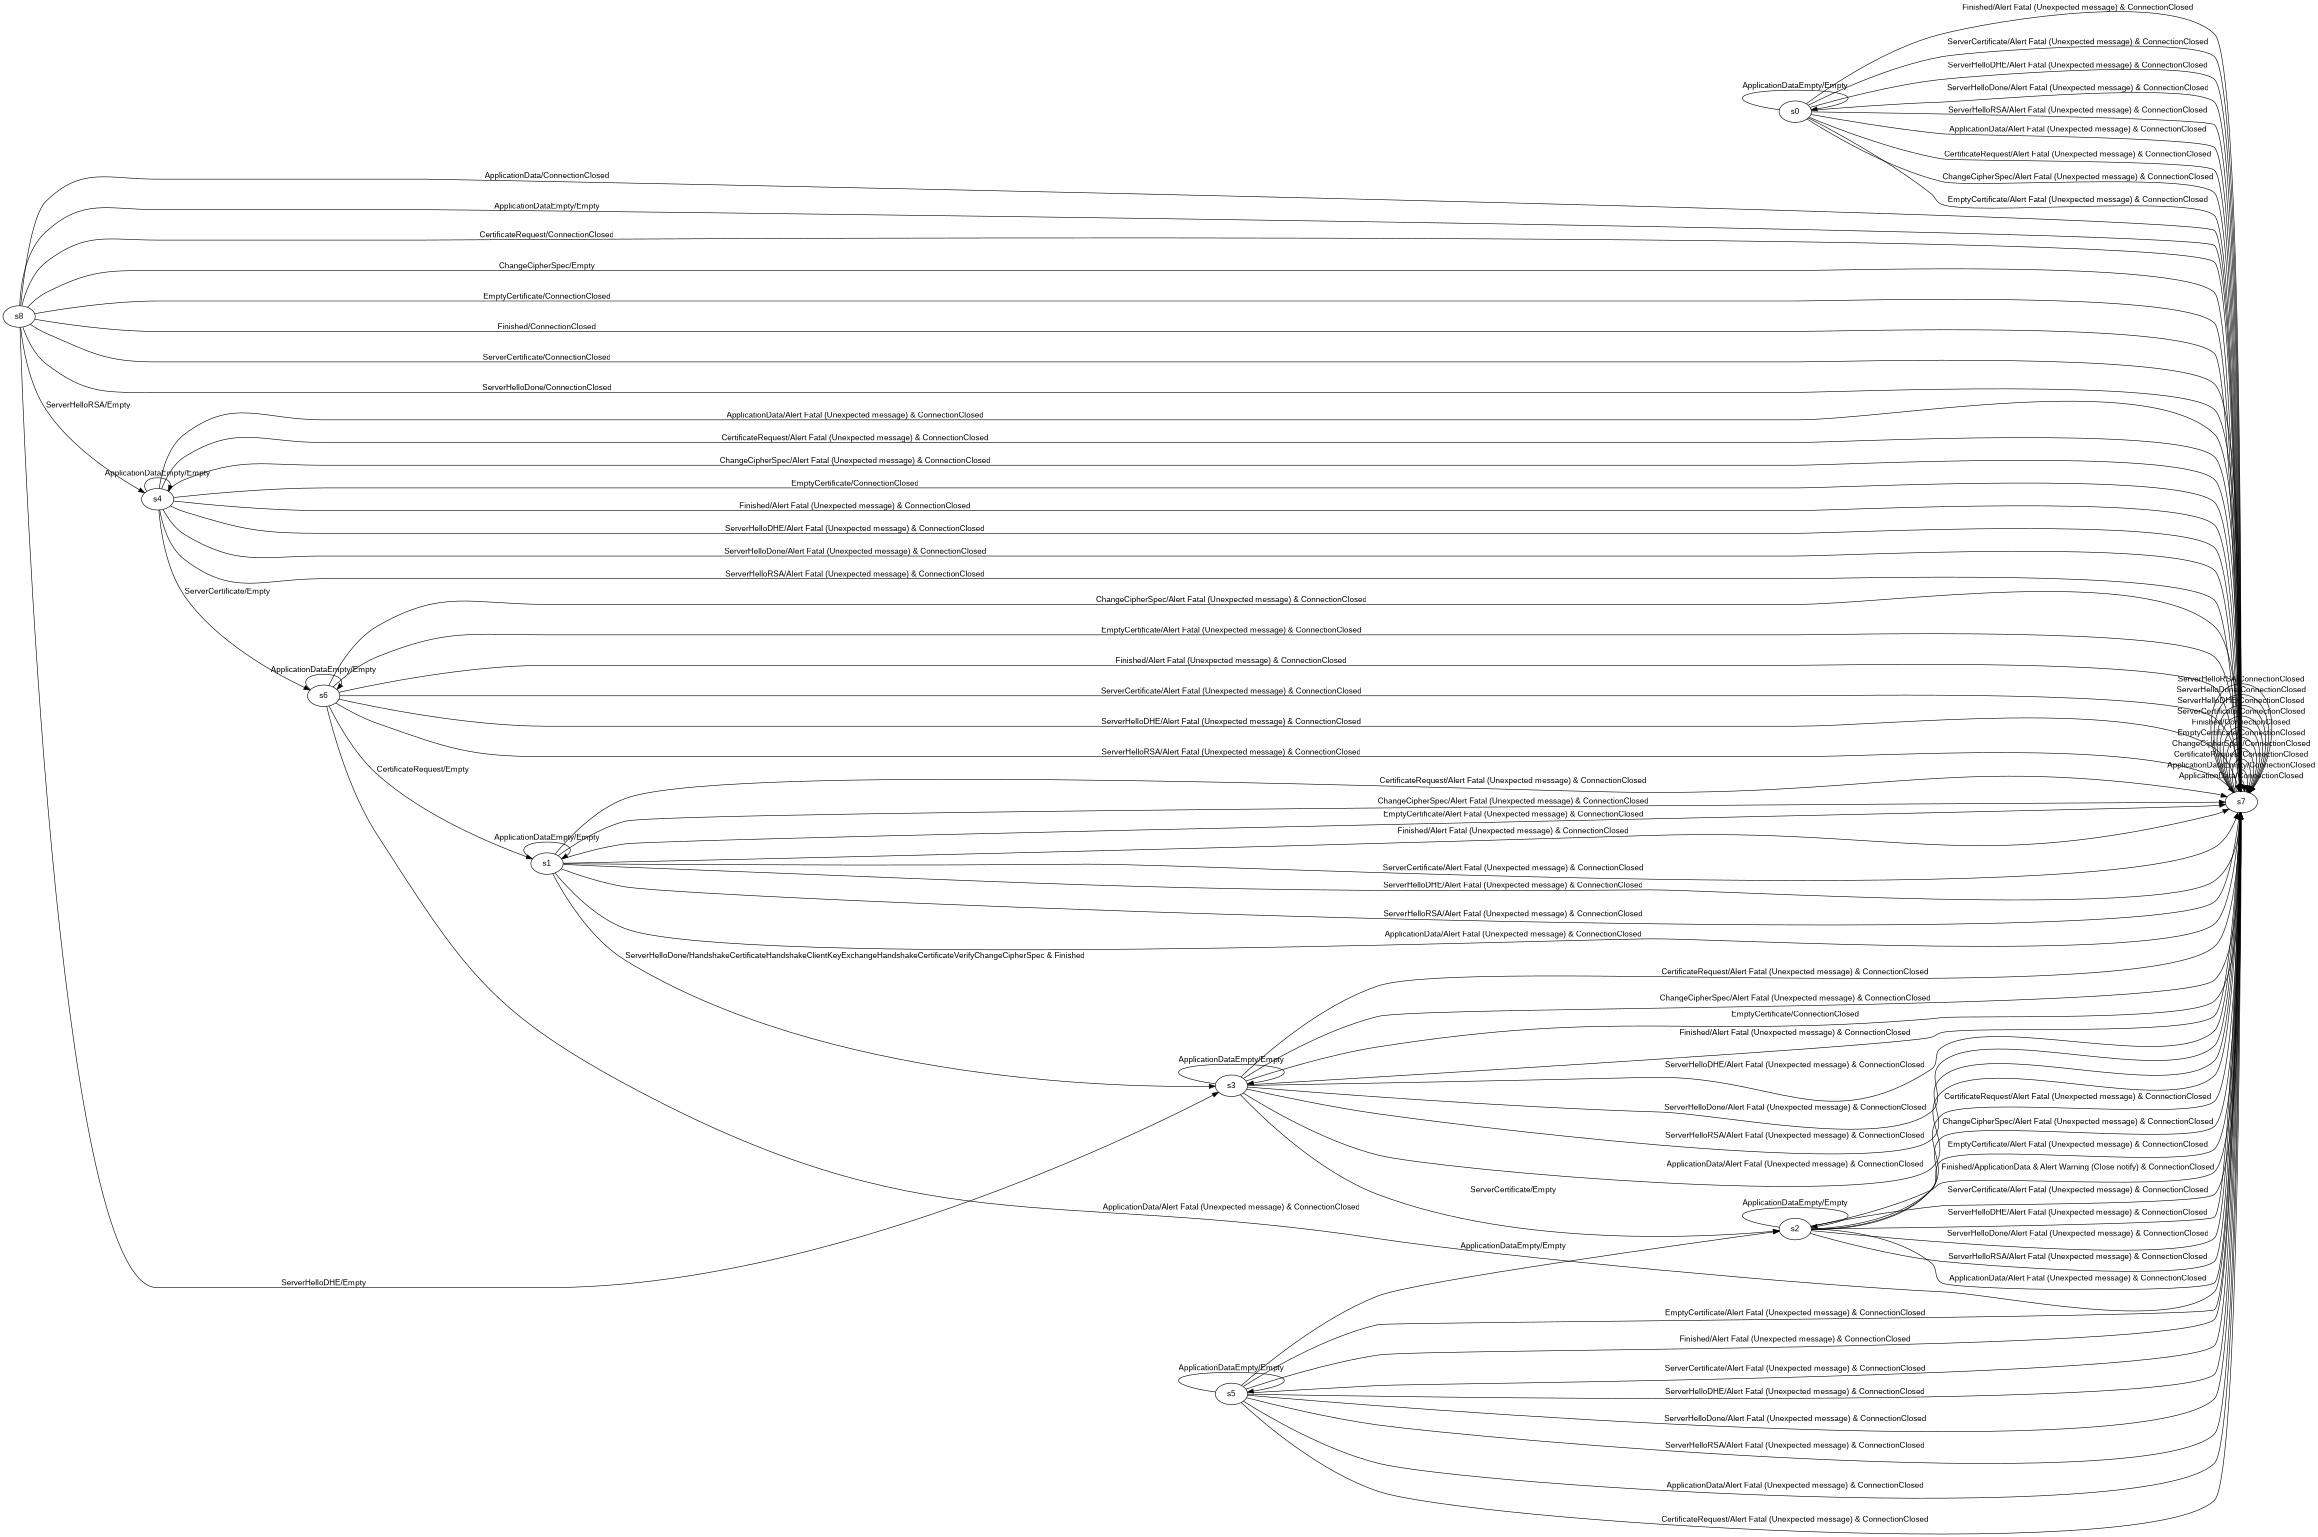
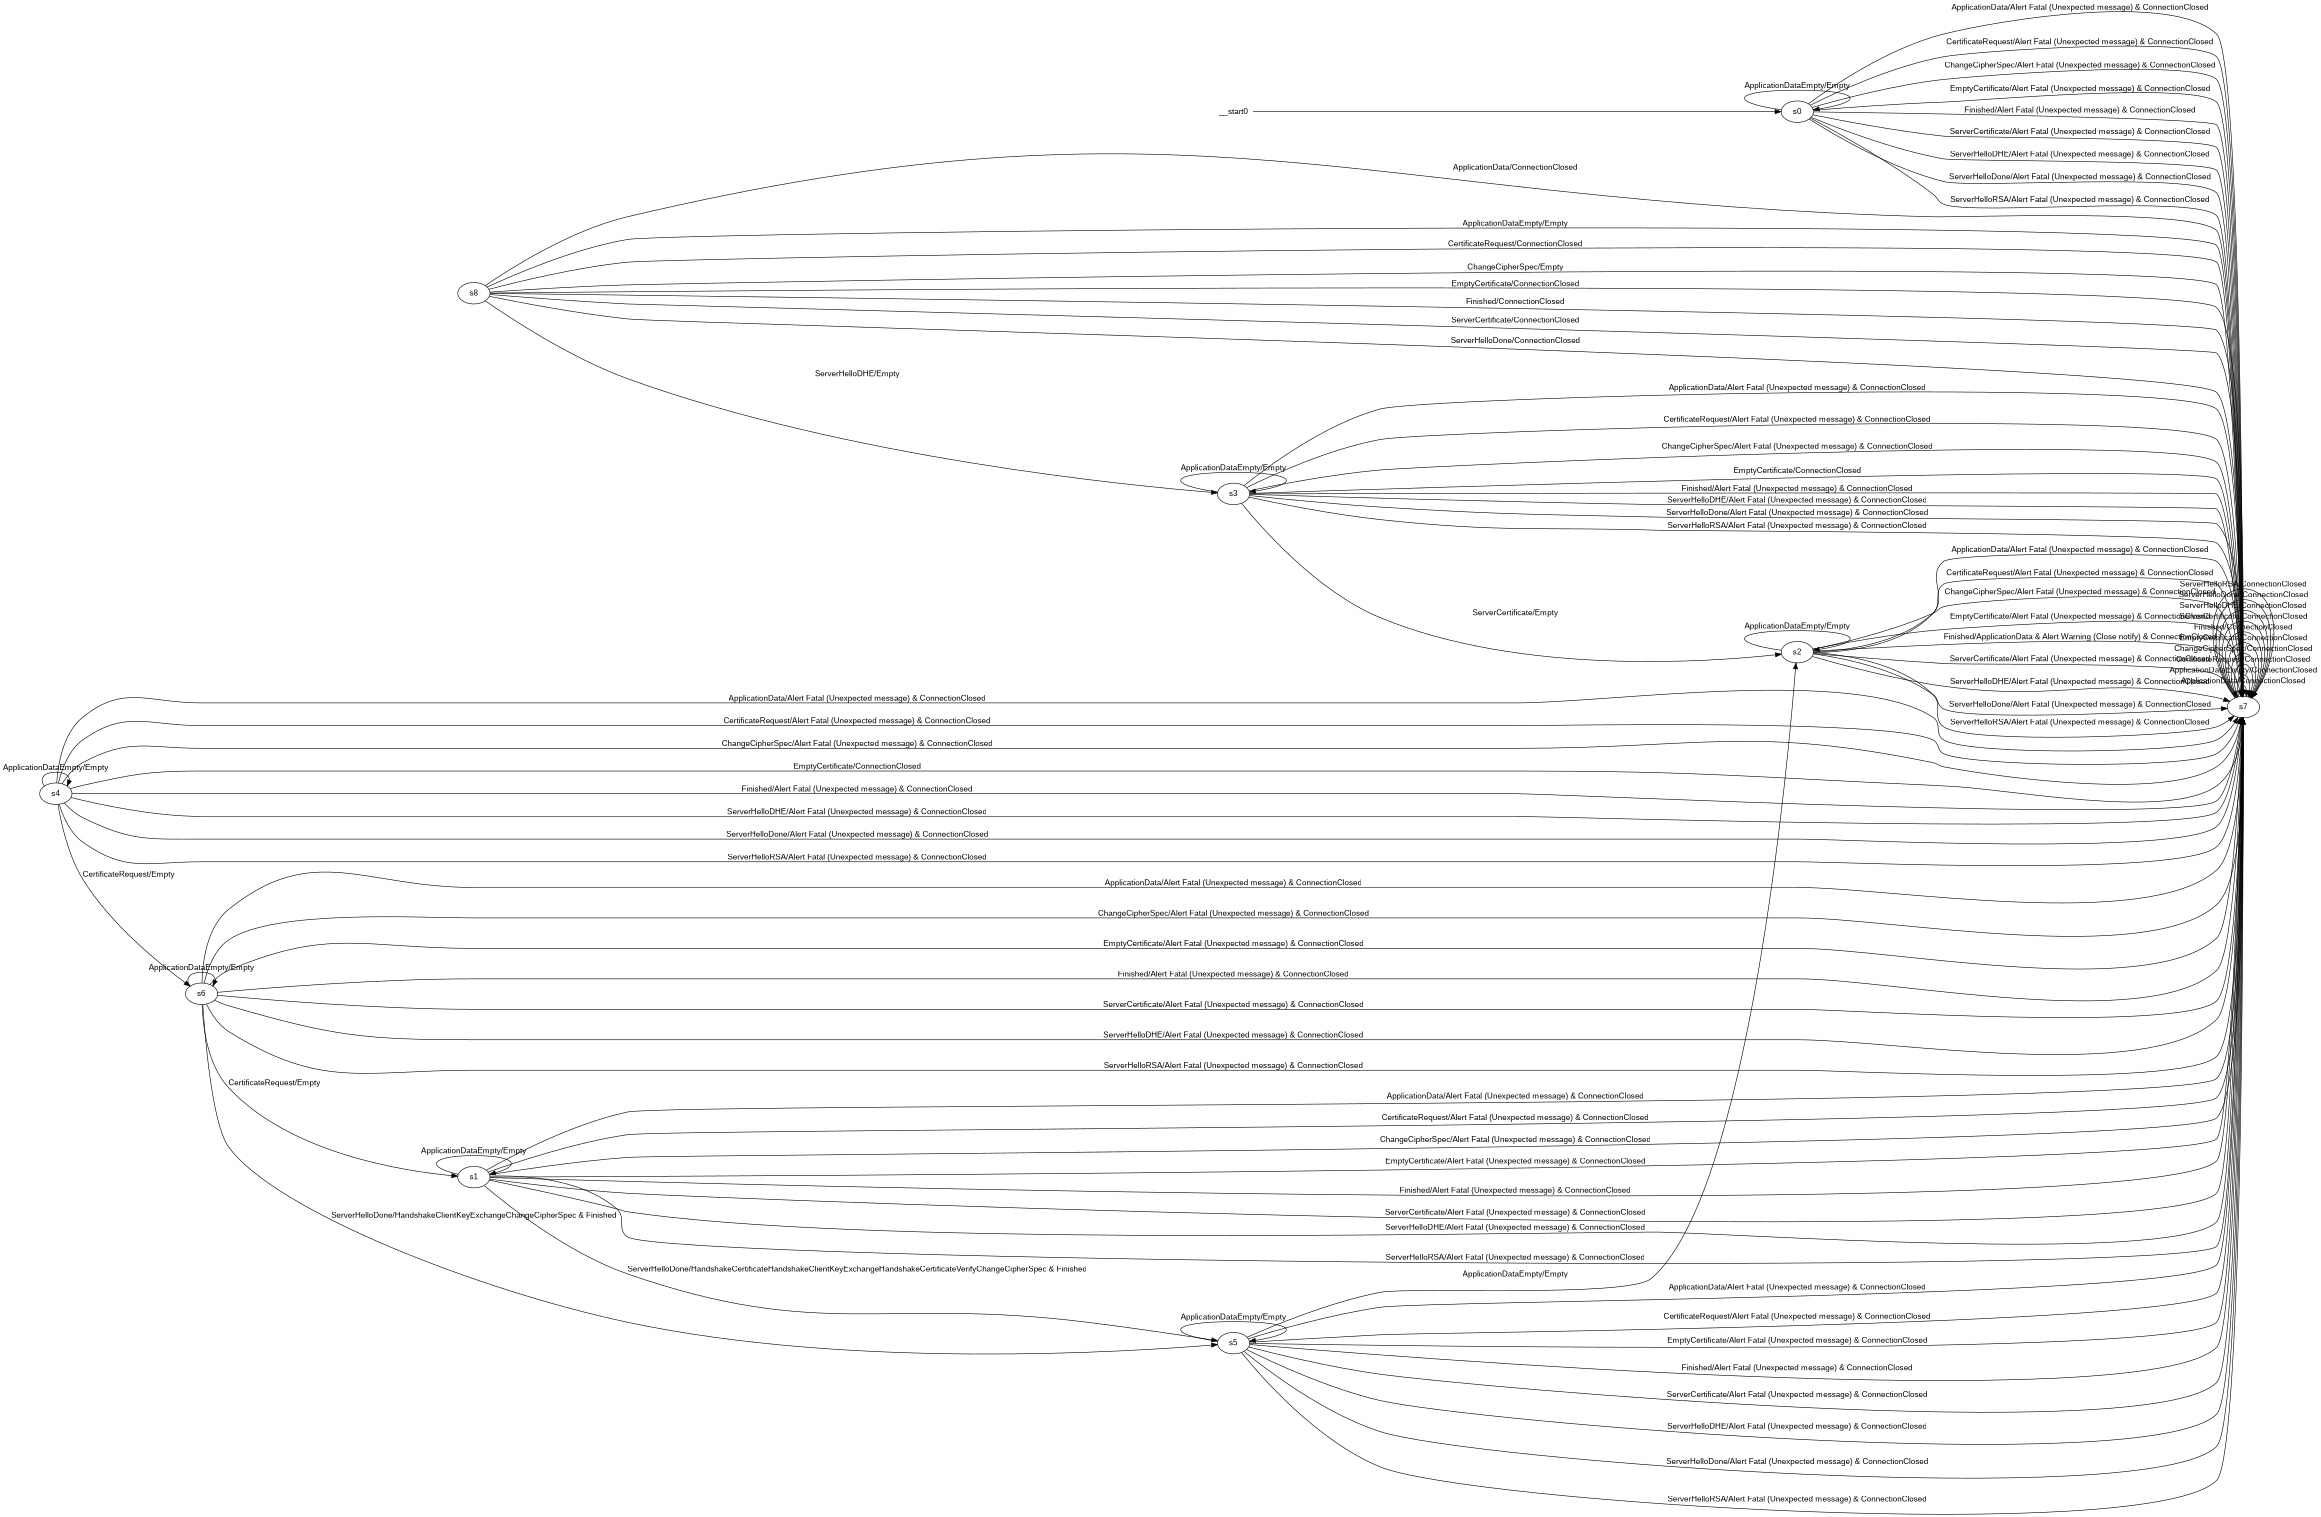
none -> (1234, 112)
(57, 425) -> none
(228, 592) -> (129, 875)
(853, 1048) -> (833, 1313)
none -> (627, 1322)
